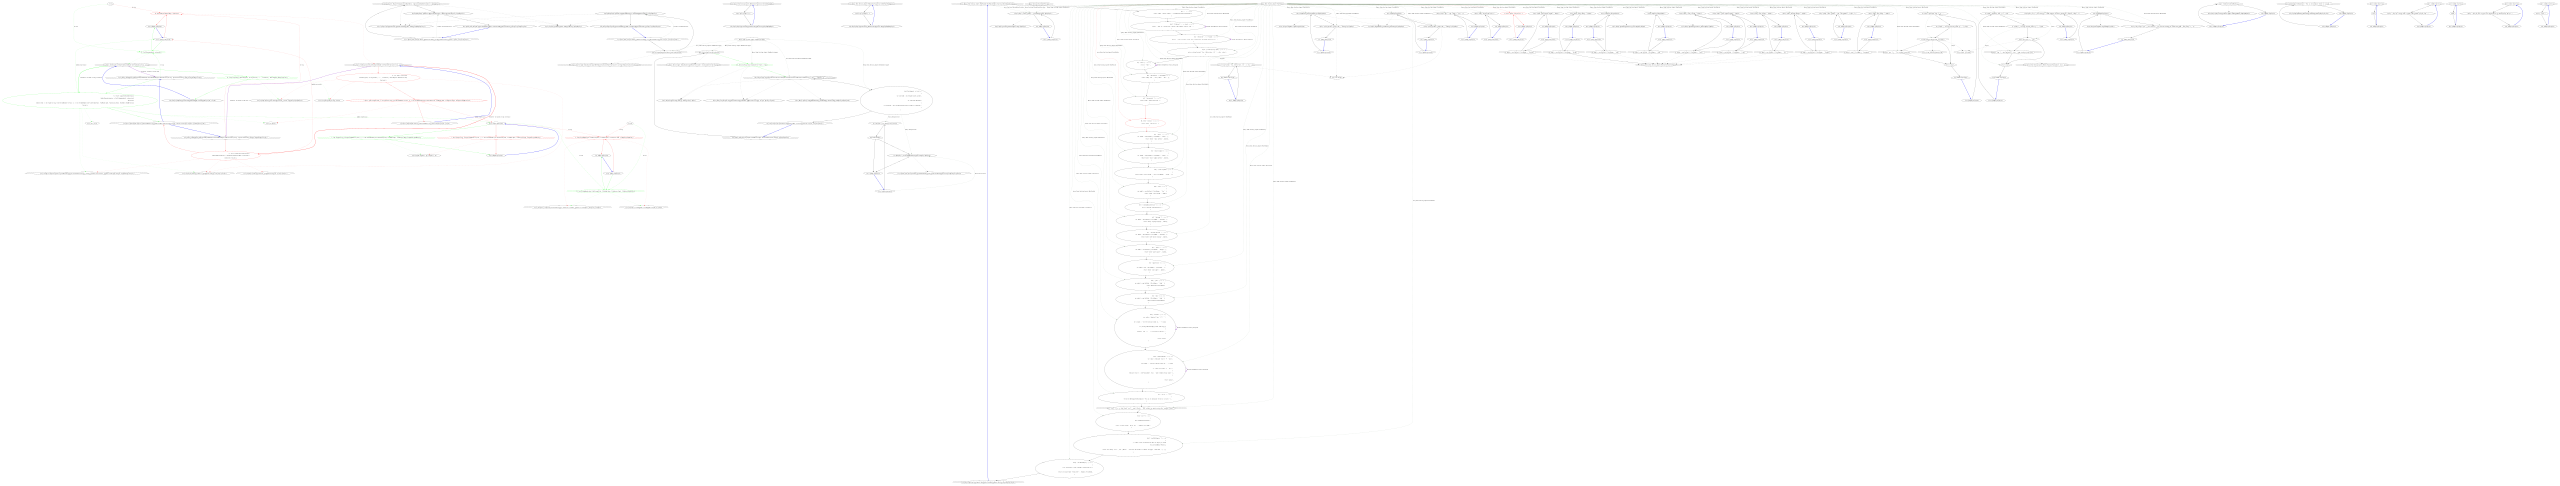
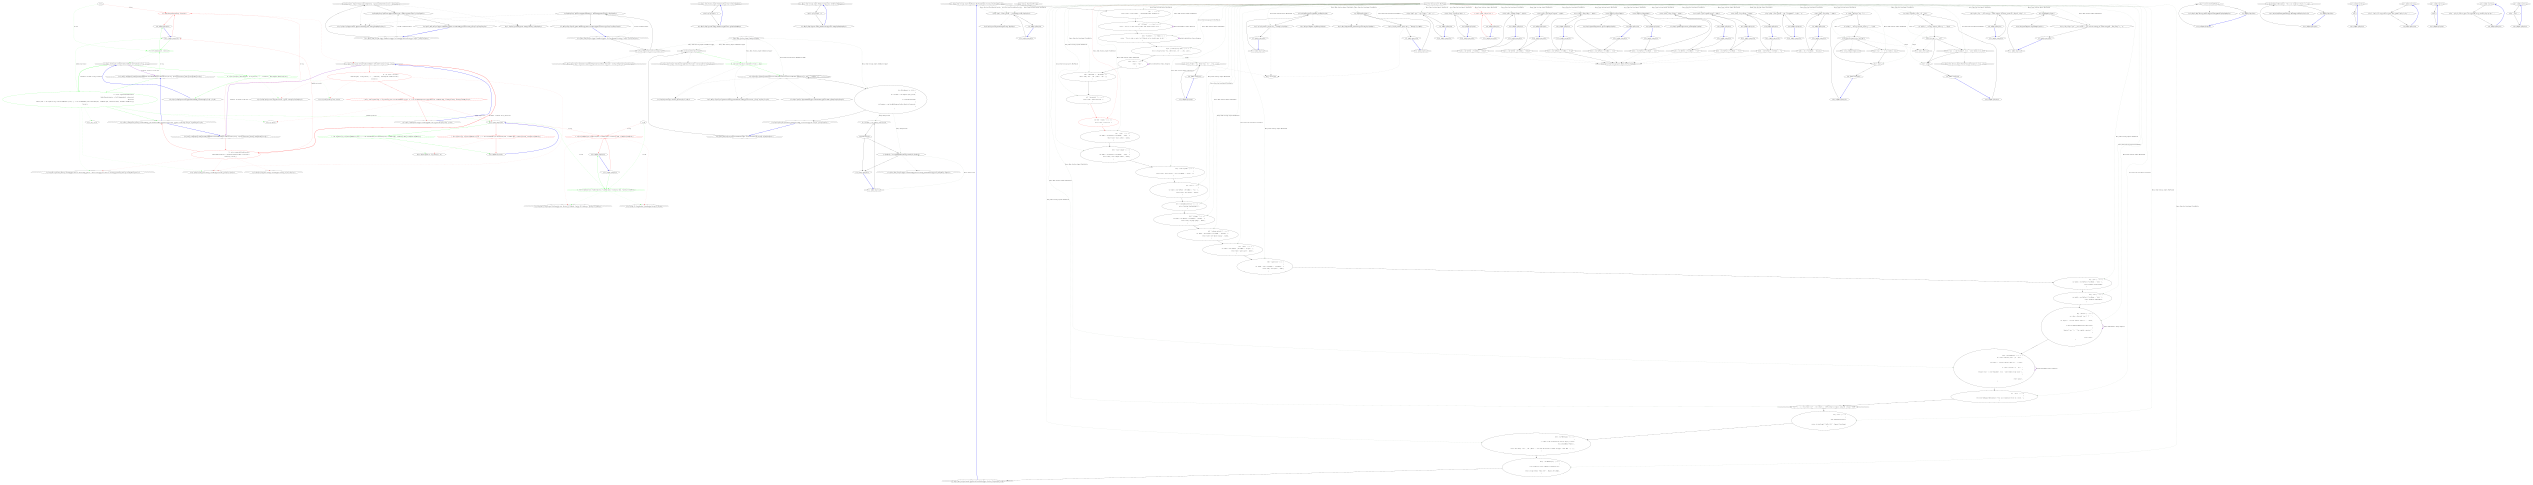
(1124, 7) -> none
